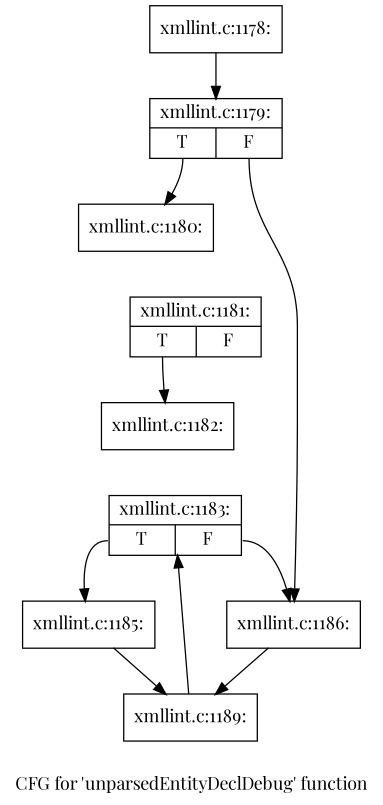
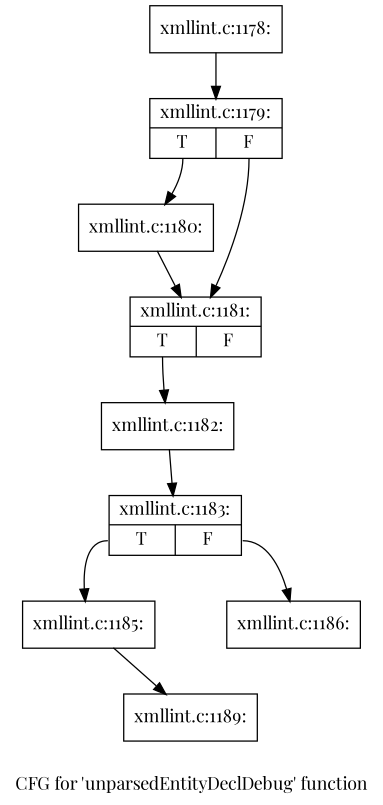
none -> (166, 268)
(297, 369) -> (239, 224)
(184, 631) -> (171, 466)
(247, 667) -> none
